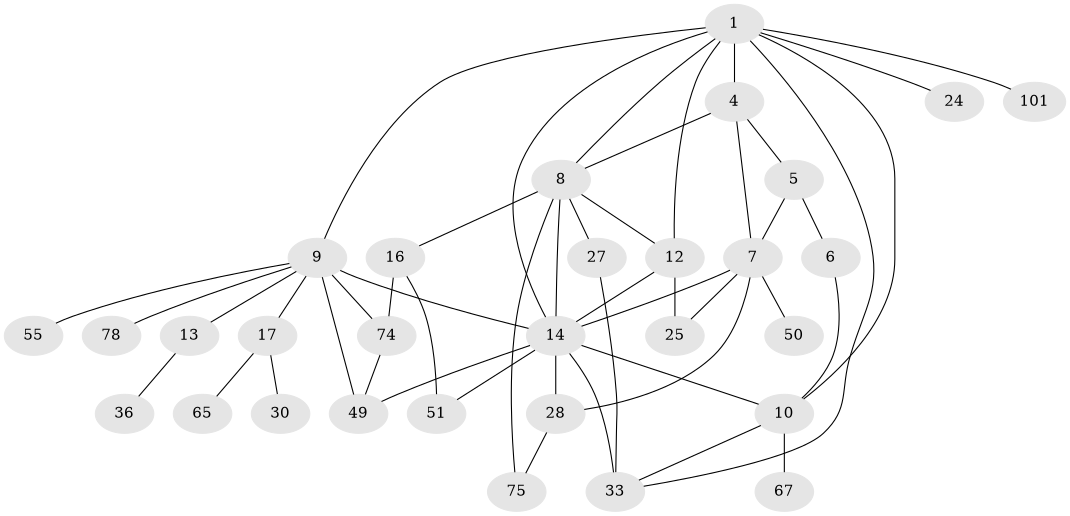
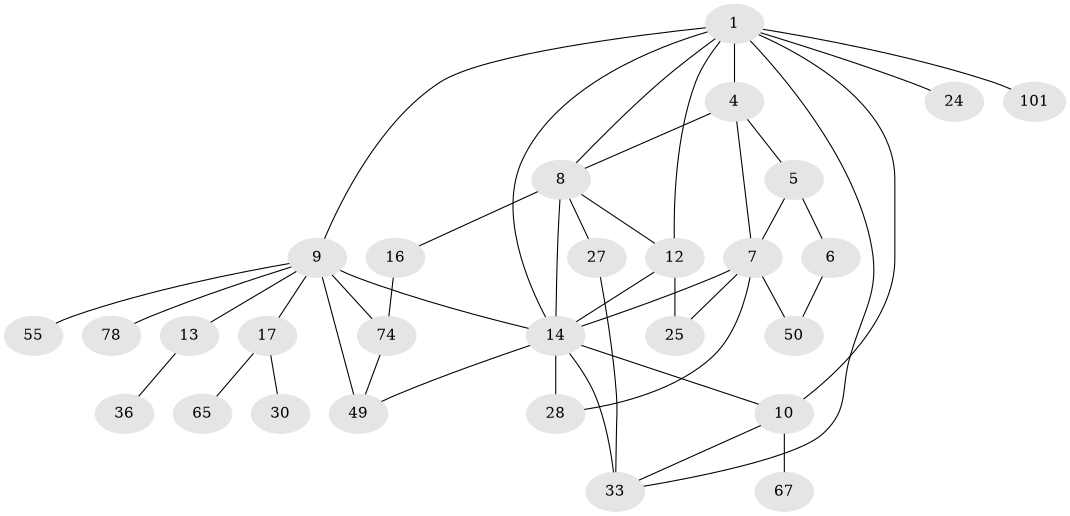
(836, 343) -> (813, 297)
(437, 414) -> none
(517, 492) -> none
